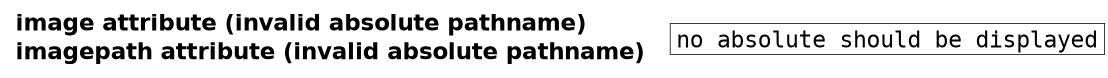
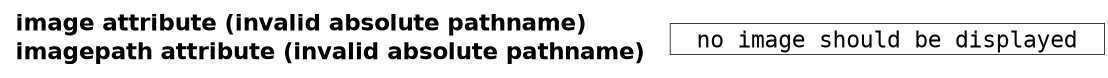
(887, 39) -> (887, 39)
